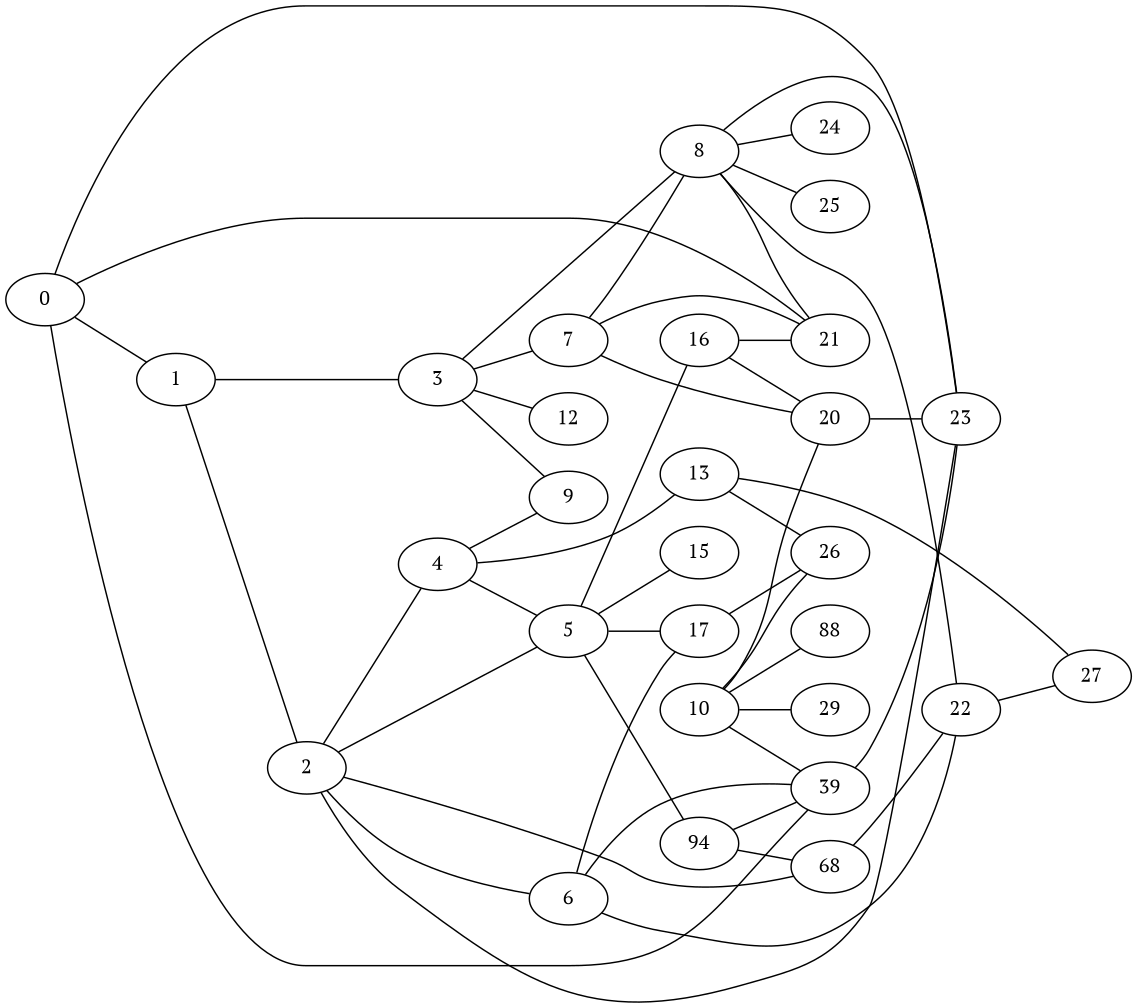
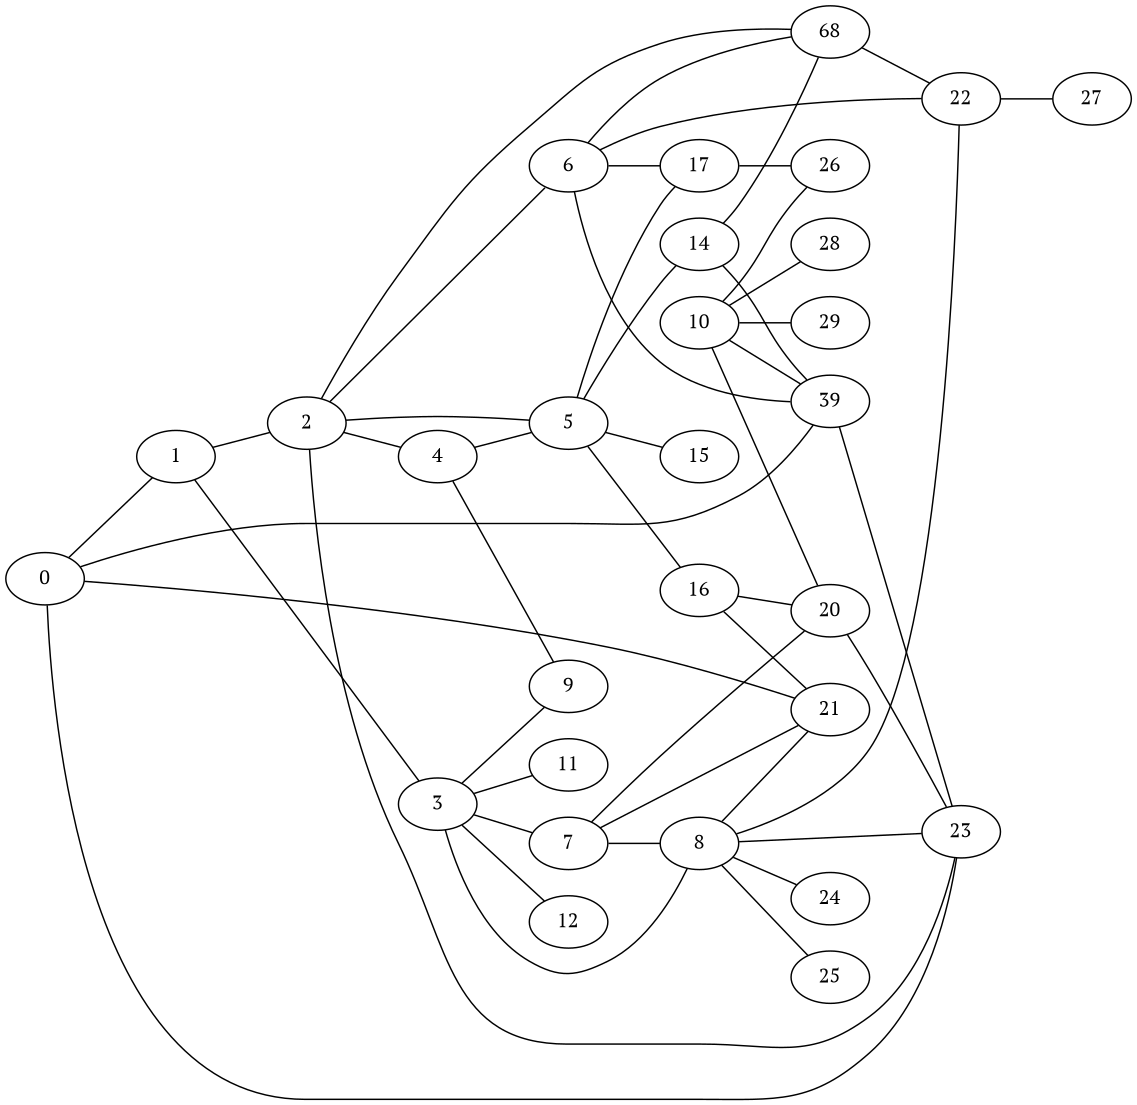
none -> (679, 69)
(699, 474) -> none
(830, 631) -> (830, 244)
none -> (569, 765)
(699, 843) -> (699, 244)
